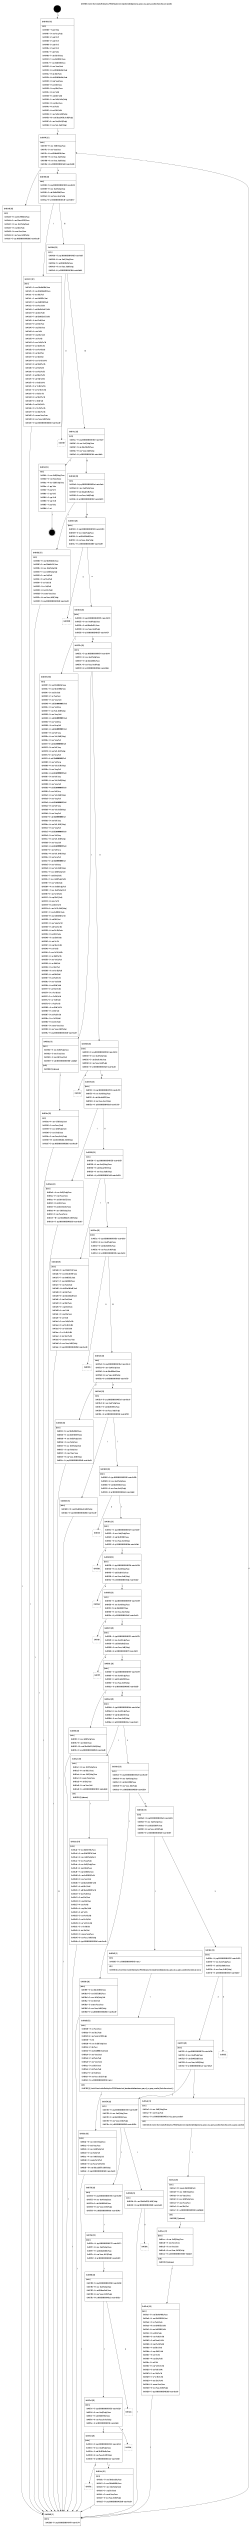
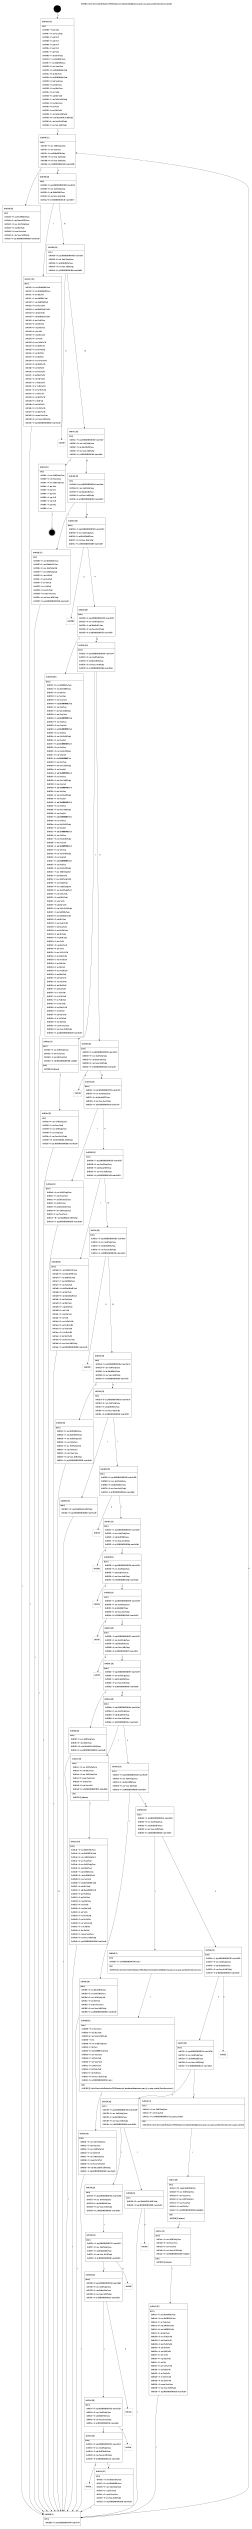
none -> (129, 2286)
